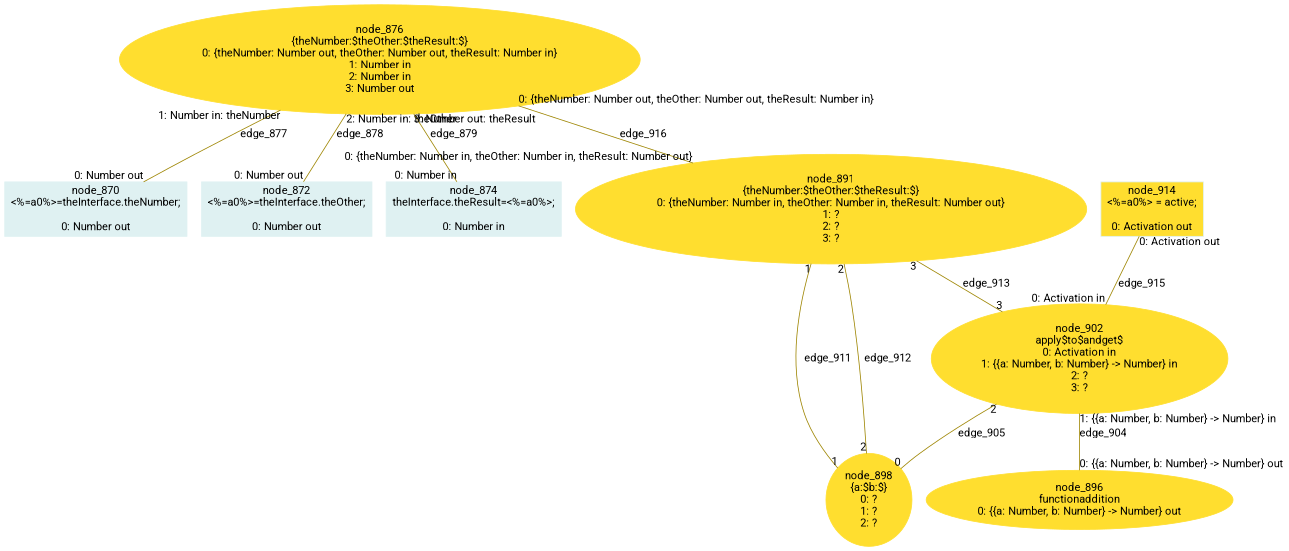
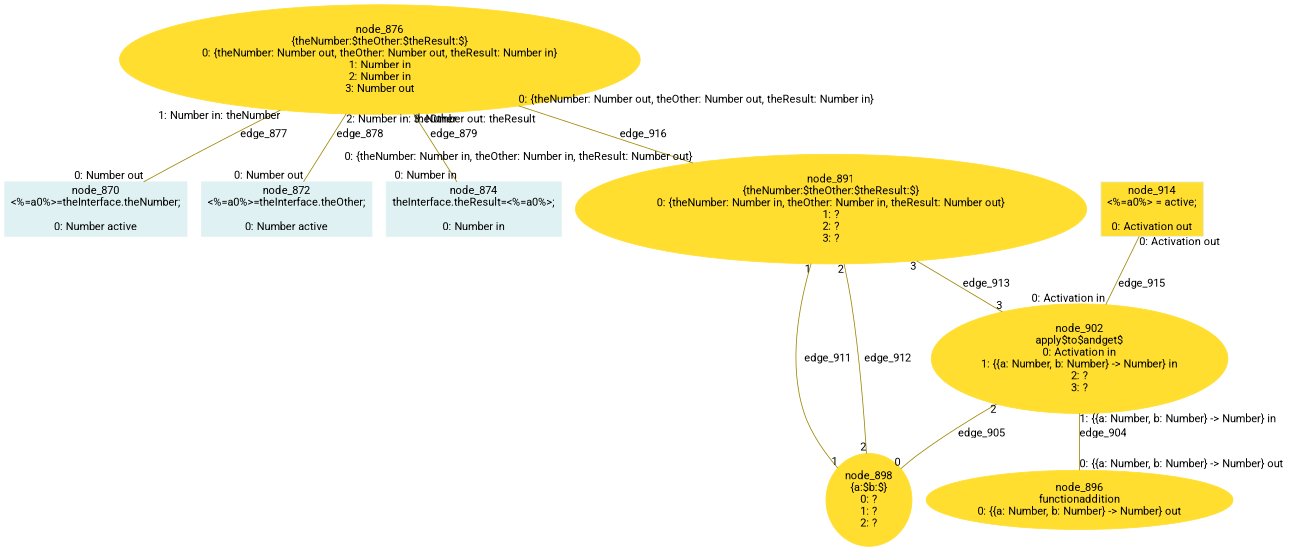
(96, 209) -> (96, 209)
(287, 209) -> (287, 209)
